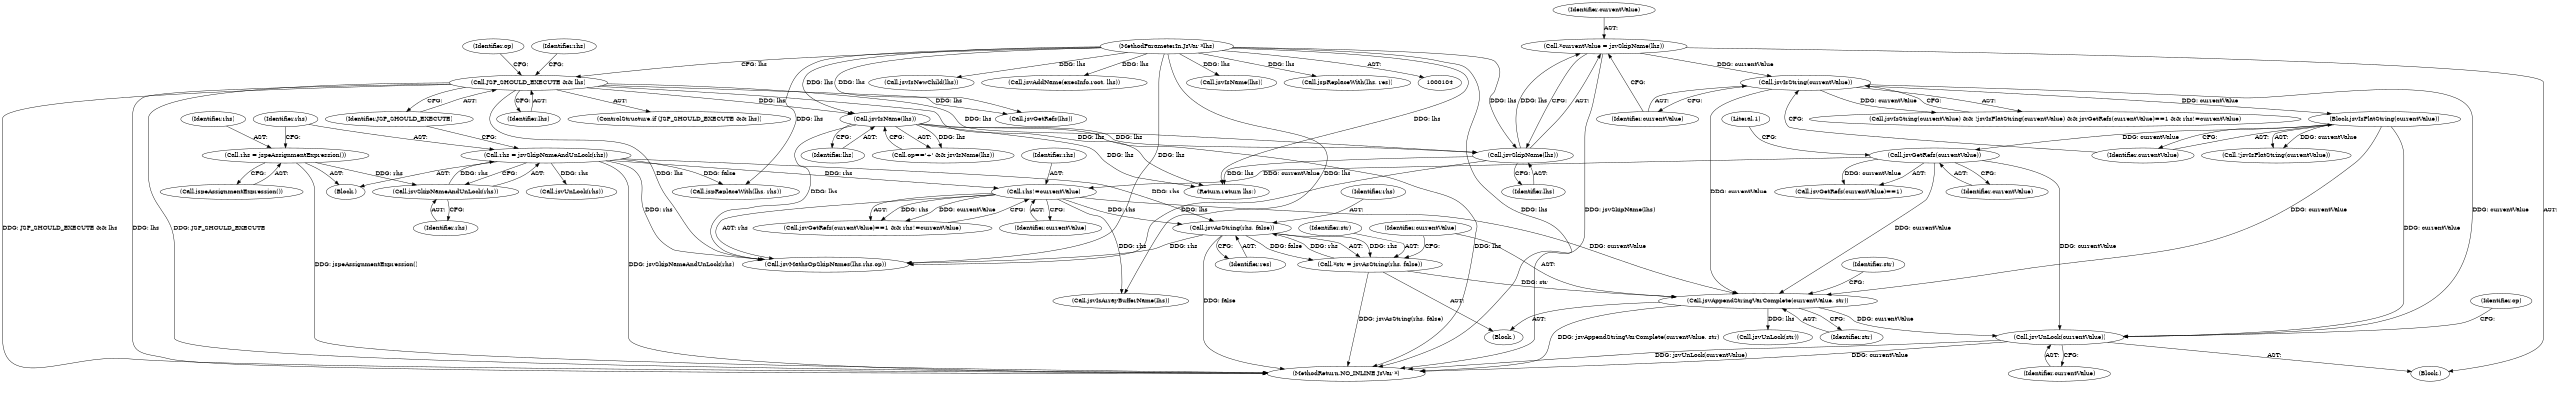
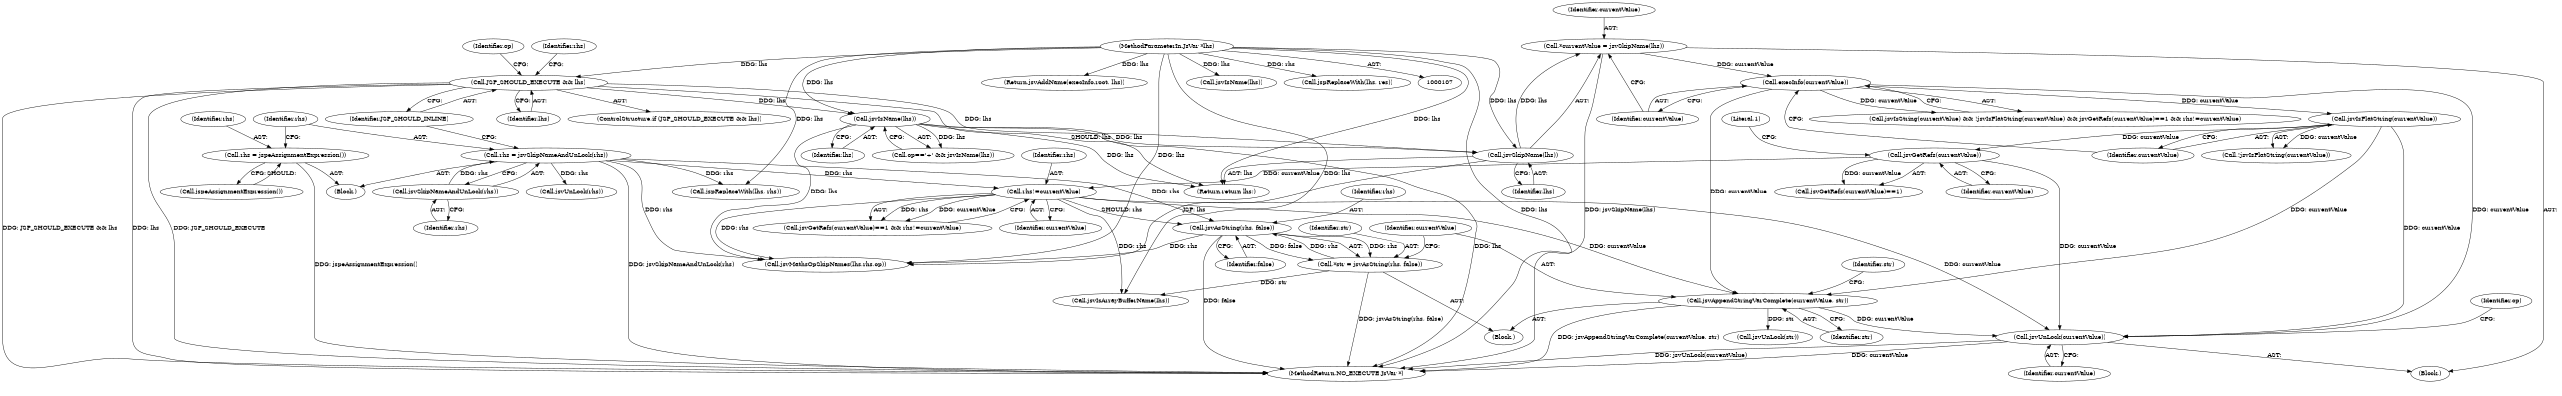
(754, 65) -> (754, 65)
(1281, 65) -> (1281, 65)
(921, 83) -> none
(1064, 83) -> (1064, 83)
(1440, 83) -> (1440, 83)
(1806, 83) -> (1806, 83)
(1553, 96) -> none
(399, 119) -> (399, 119)
(1041, 119) -> none
(2385, 119) -> (2385, 119)
(1091, 137) -> (1091, 137)
(627, 145) -> none
(364, 173) -> none
(283, 174) -> (283, 174)
(720, 174) -> (720, 174)
(1240, 174) -> (1240, 174)
none -> (1574, 202)
(1122, 210) -> (1122, 210)
(1194, 210) -> (1194, 210)
(735, 228) -> (735, 228)
(1871, 236) -> none
(1250, 265) -> (1250, 265)
(1539, 288) -> (1247, 283)
(1781, 319) -> (1781, 319)
(1346, 374) -> (1346, 374)
